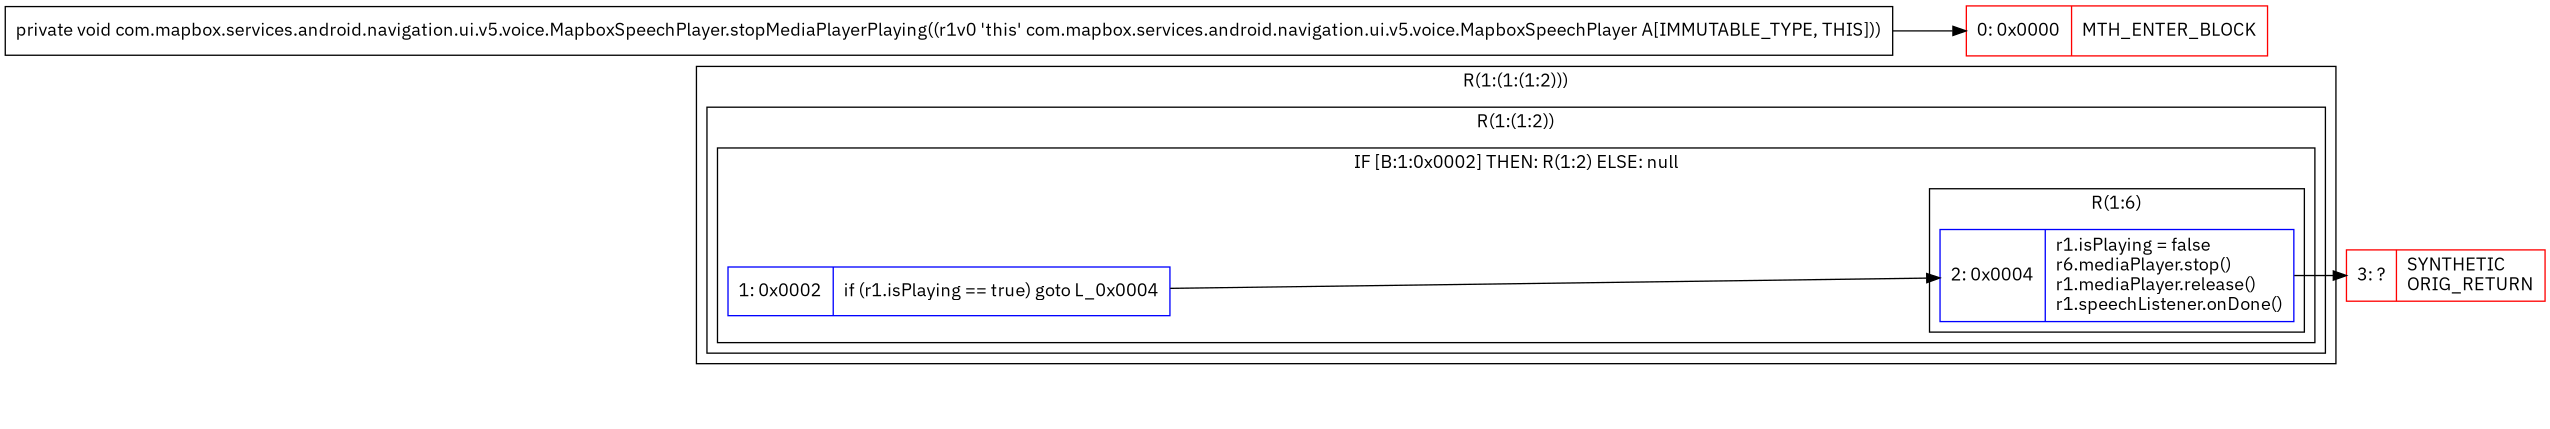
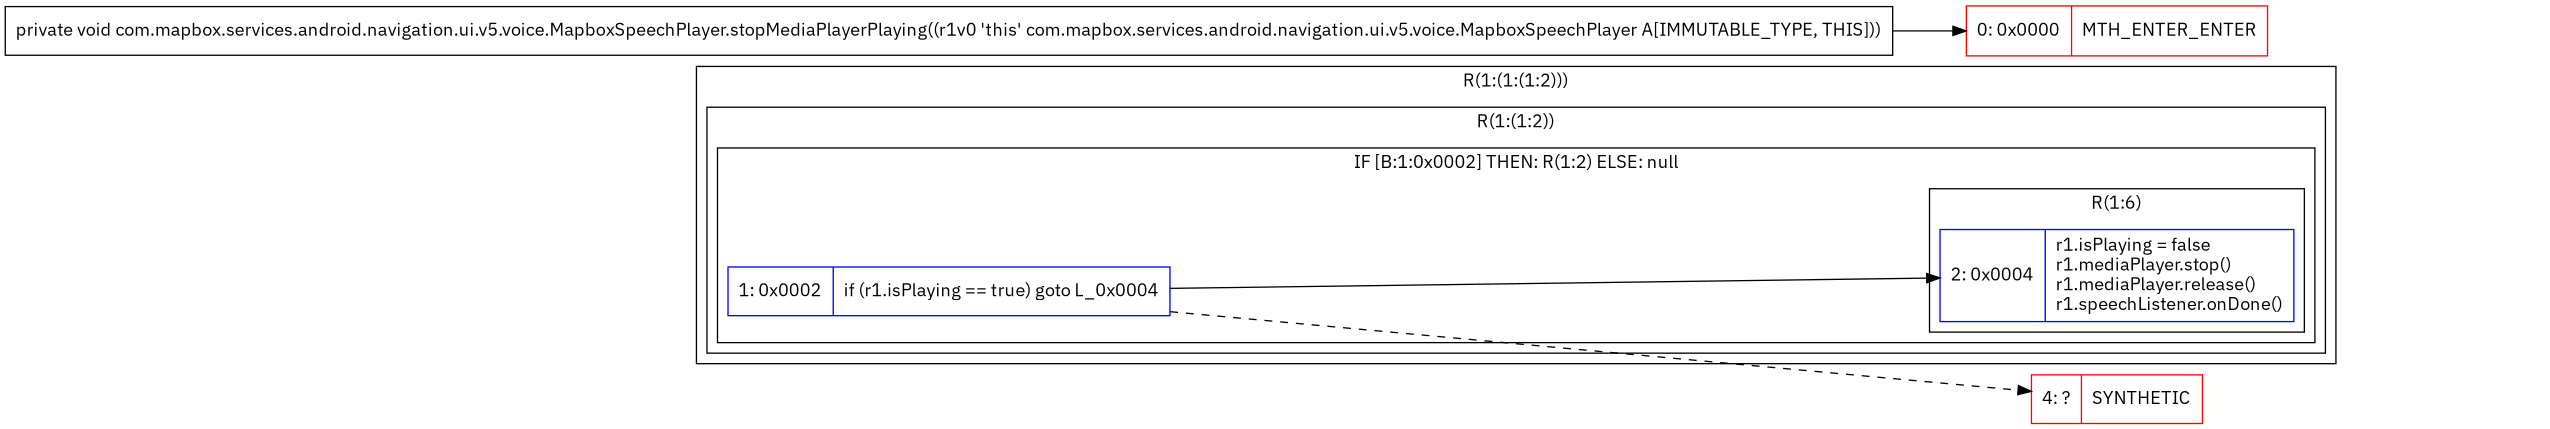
(2170, 30) -> (2170, 30)
(2144, 265) -> (2144, 265)
(2446, 276) -> none
none -> (2117, 399)
